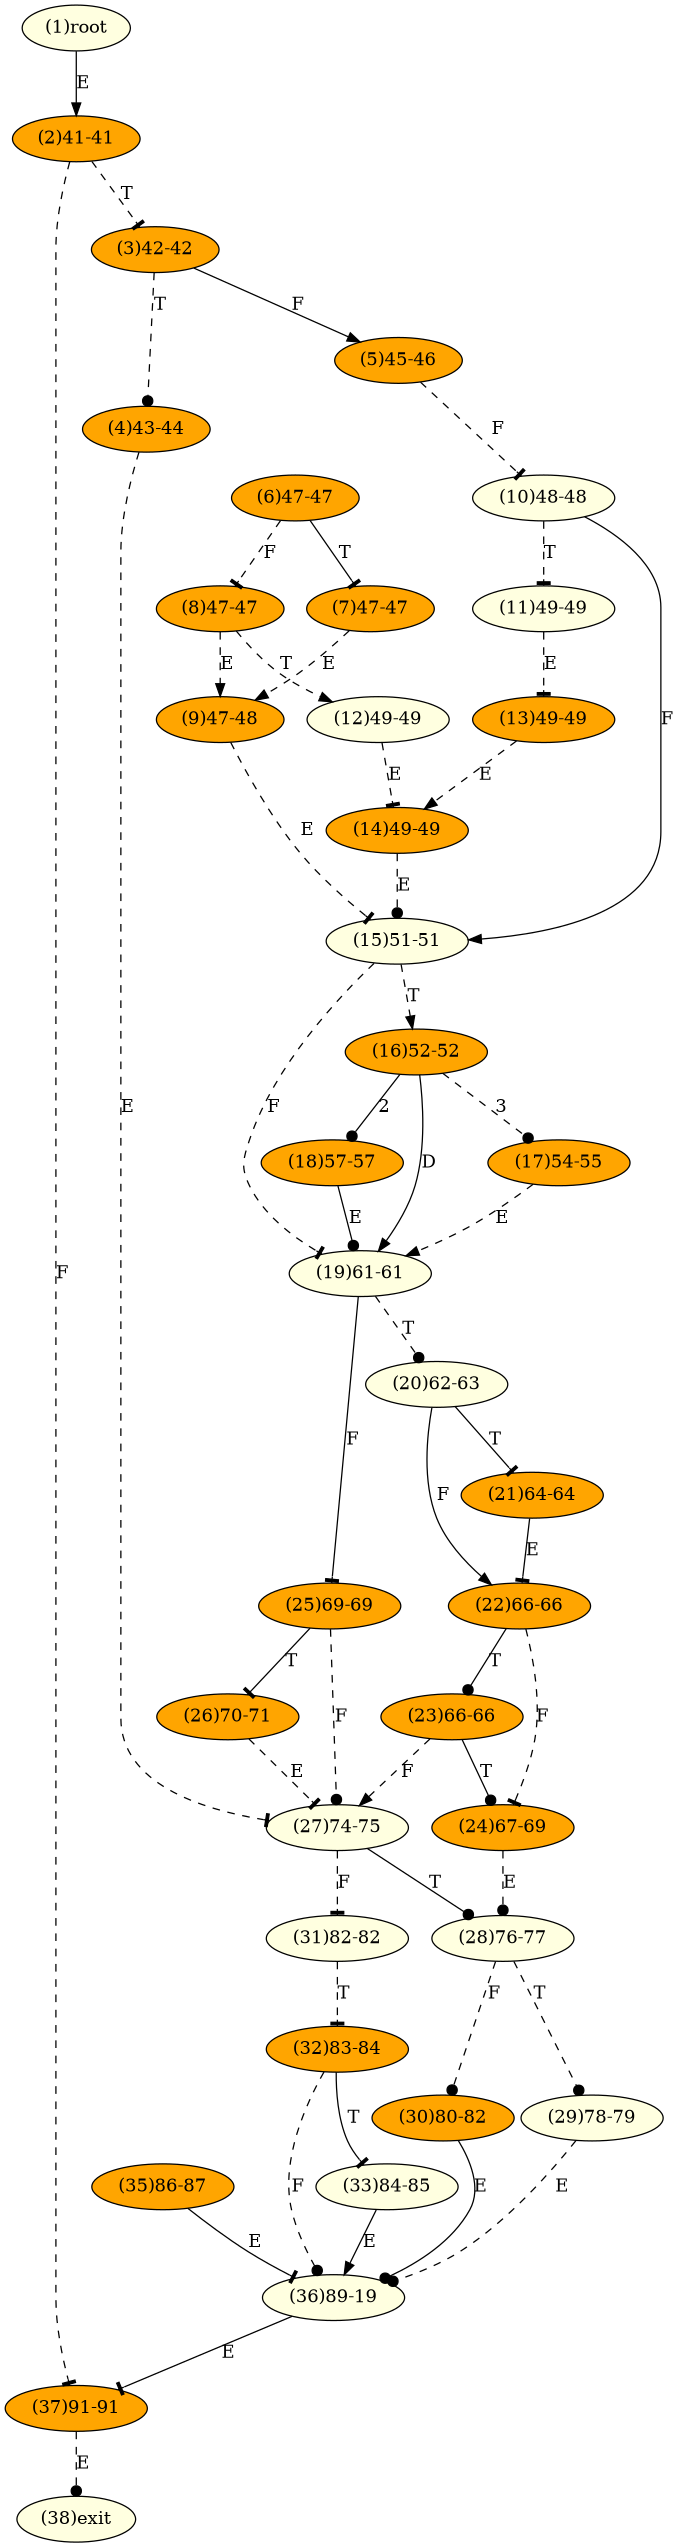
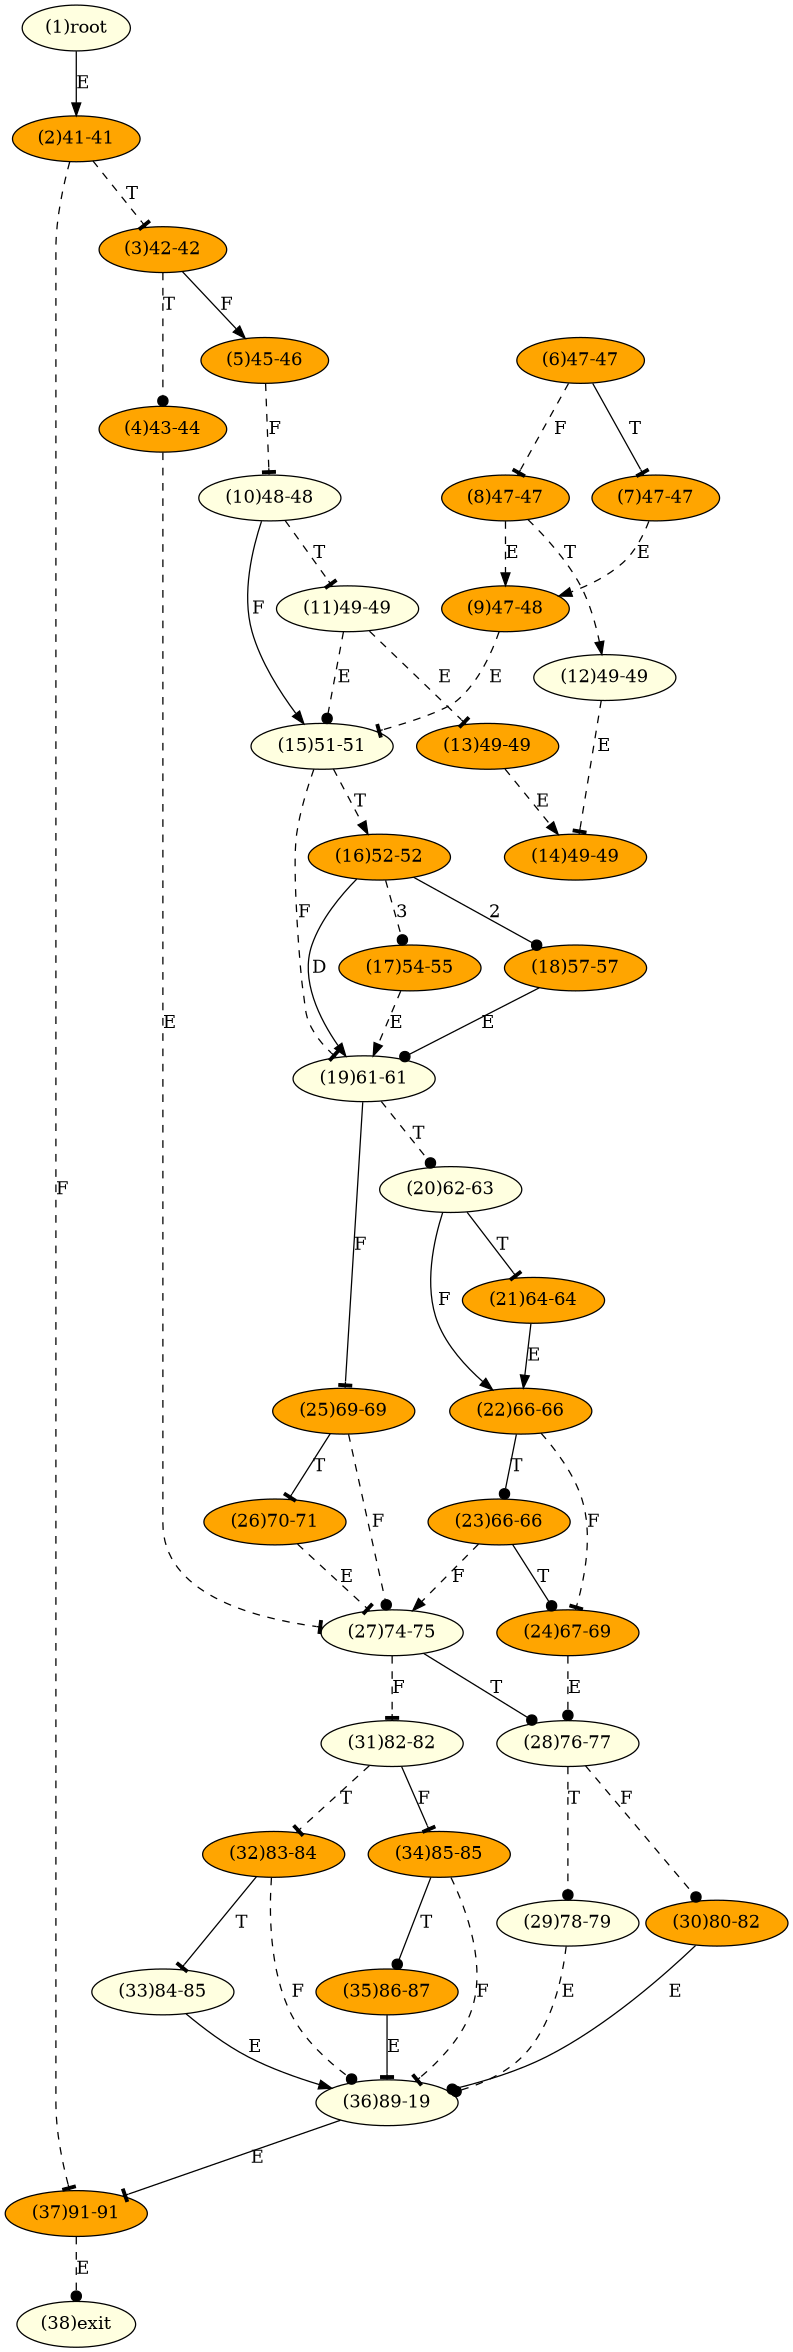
(397, 881) -> (336, 673)
(526, 1547) -> (528, 1349)
none -> (439, 1854)
